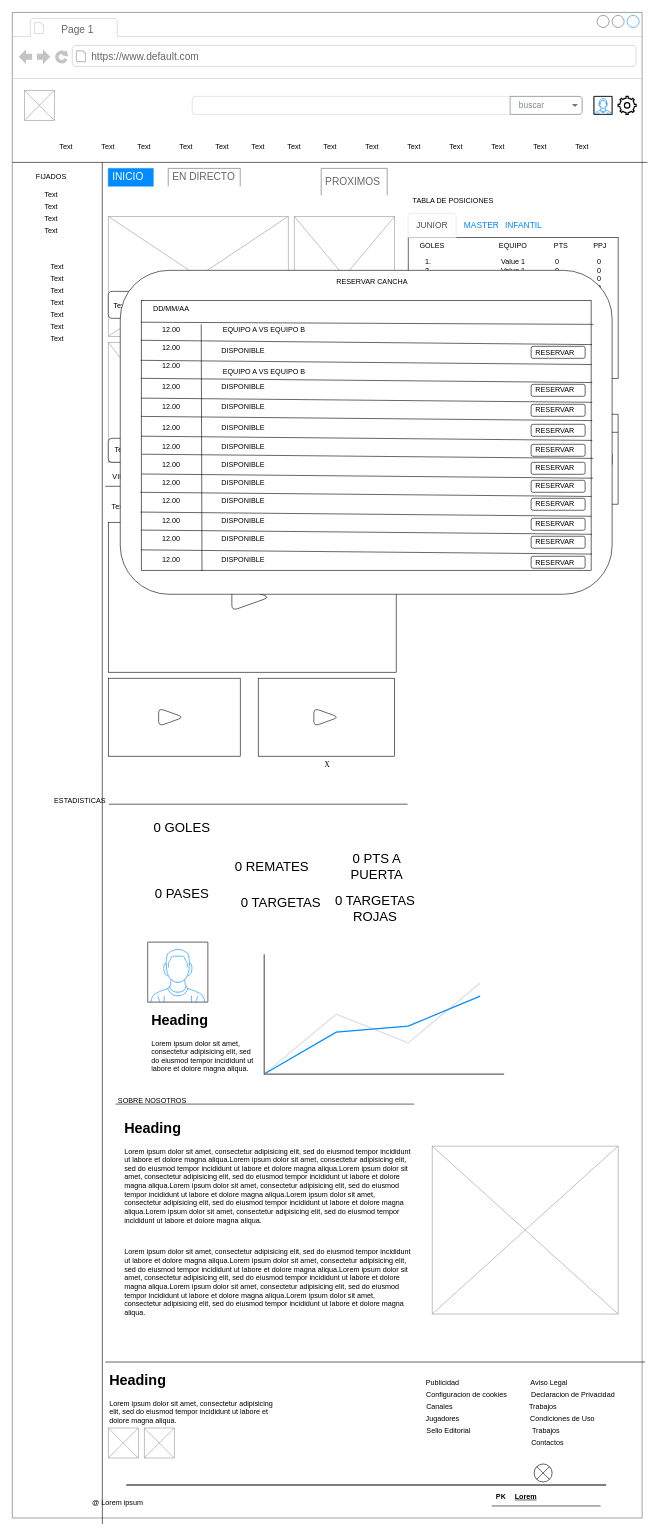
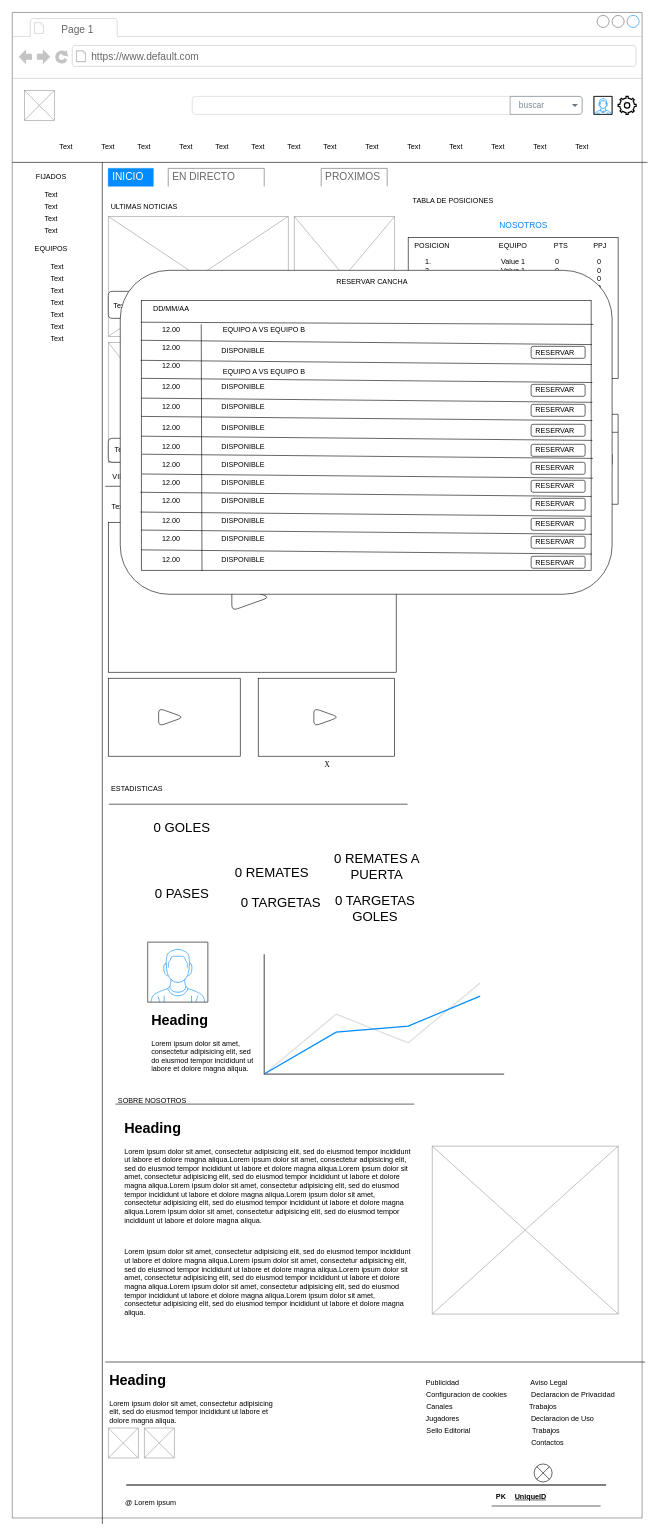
(204, 177) -> (216, 177)
(354, 182) -> (354, 177)
none -> (144, 207)
(432, 225) -> none
(482, 225) -> none
(524, 225) -> (524, 225)
(432, 246) -> (432, 246)
none -> (51, 249)
(80, 801) -> (137, 789)
(272, 867) -> (272, 873)
(377, 867) -> (377, 867)
(375, 909) -> (375, 909)
(563, 1419) -> (563, 1419)
(525, 1497) -> (530, 1497)
(119, 1503) -> (152, 1503)
